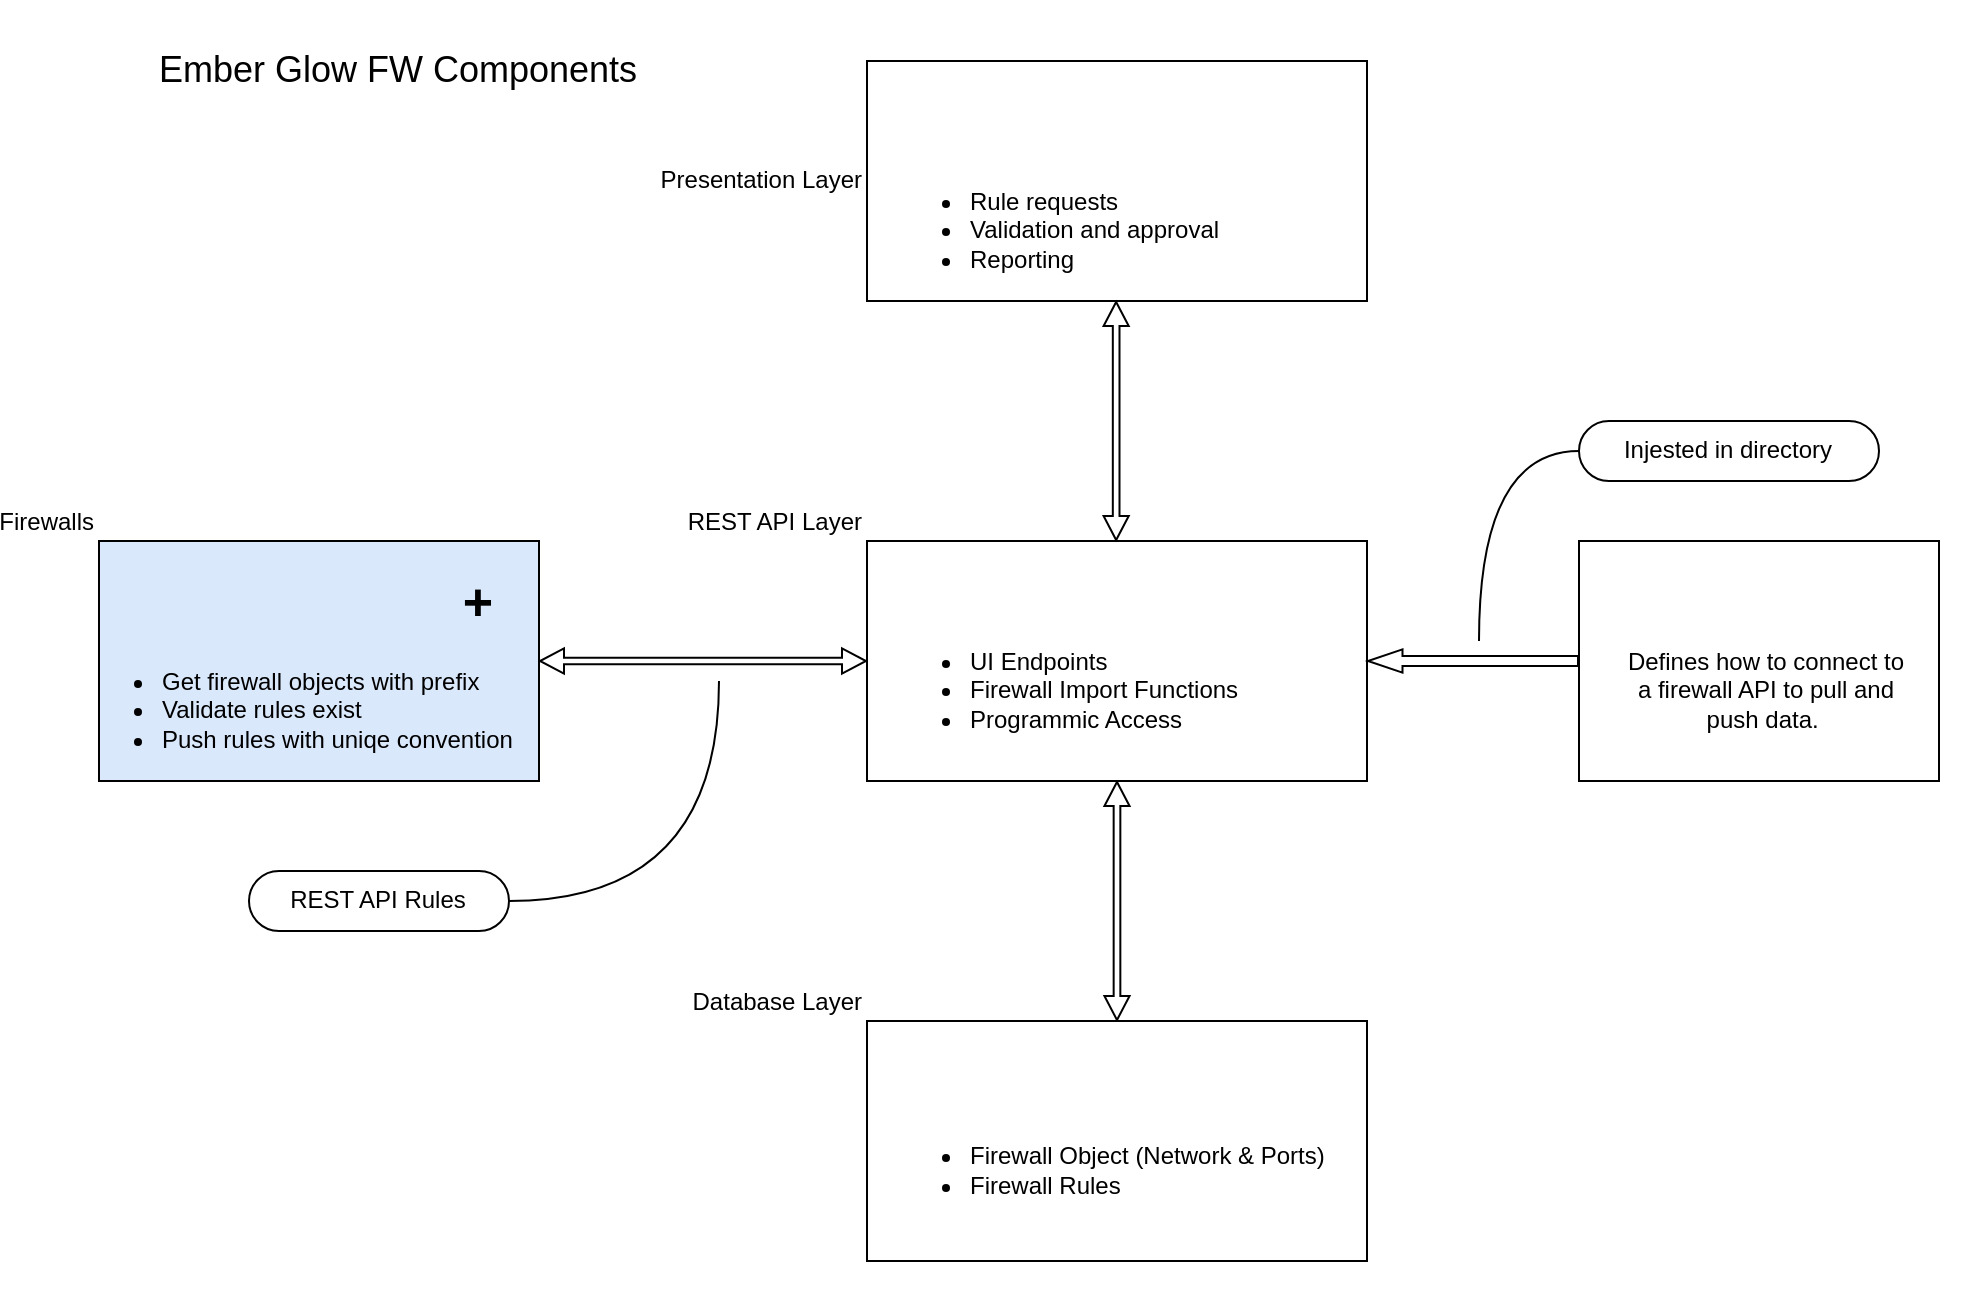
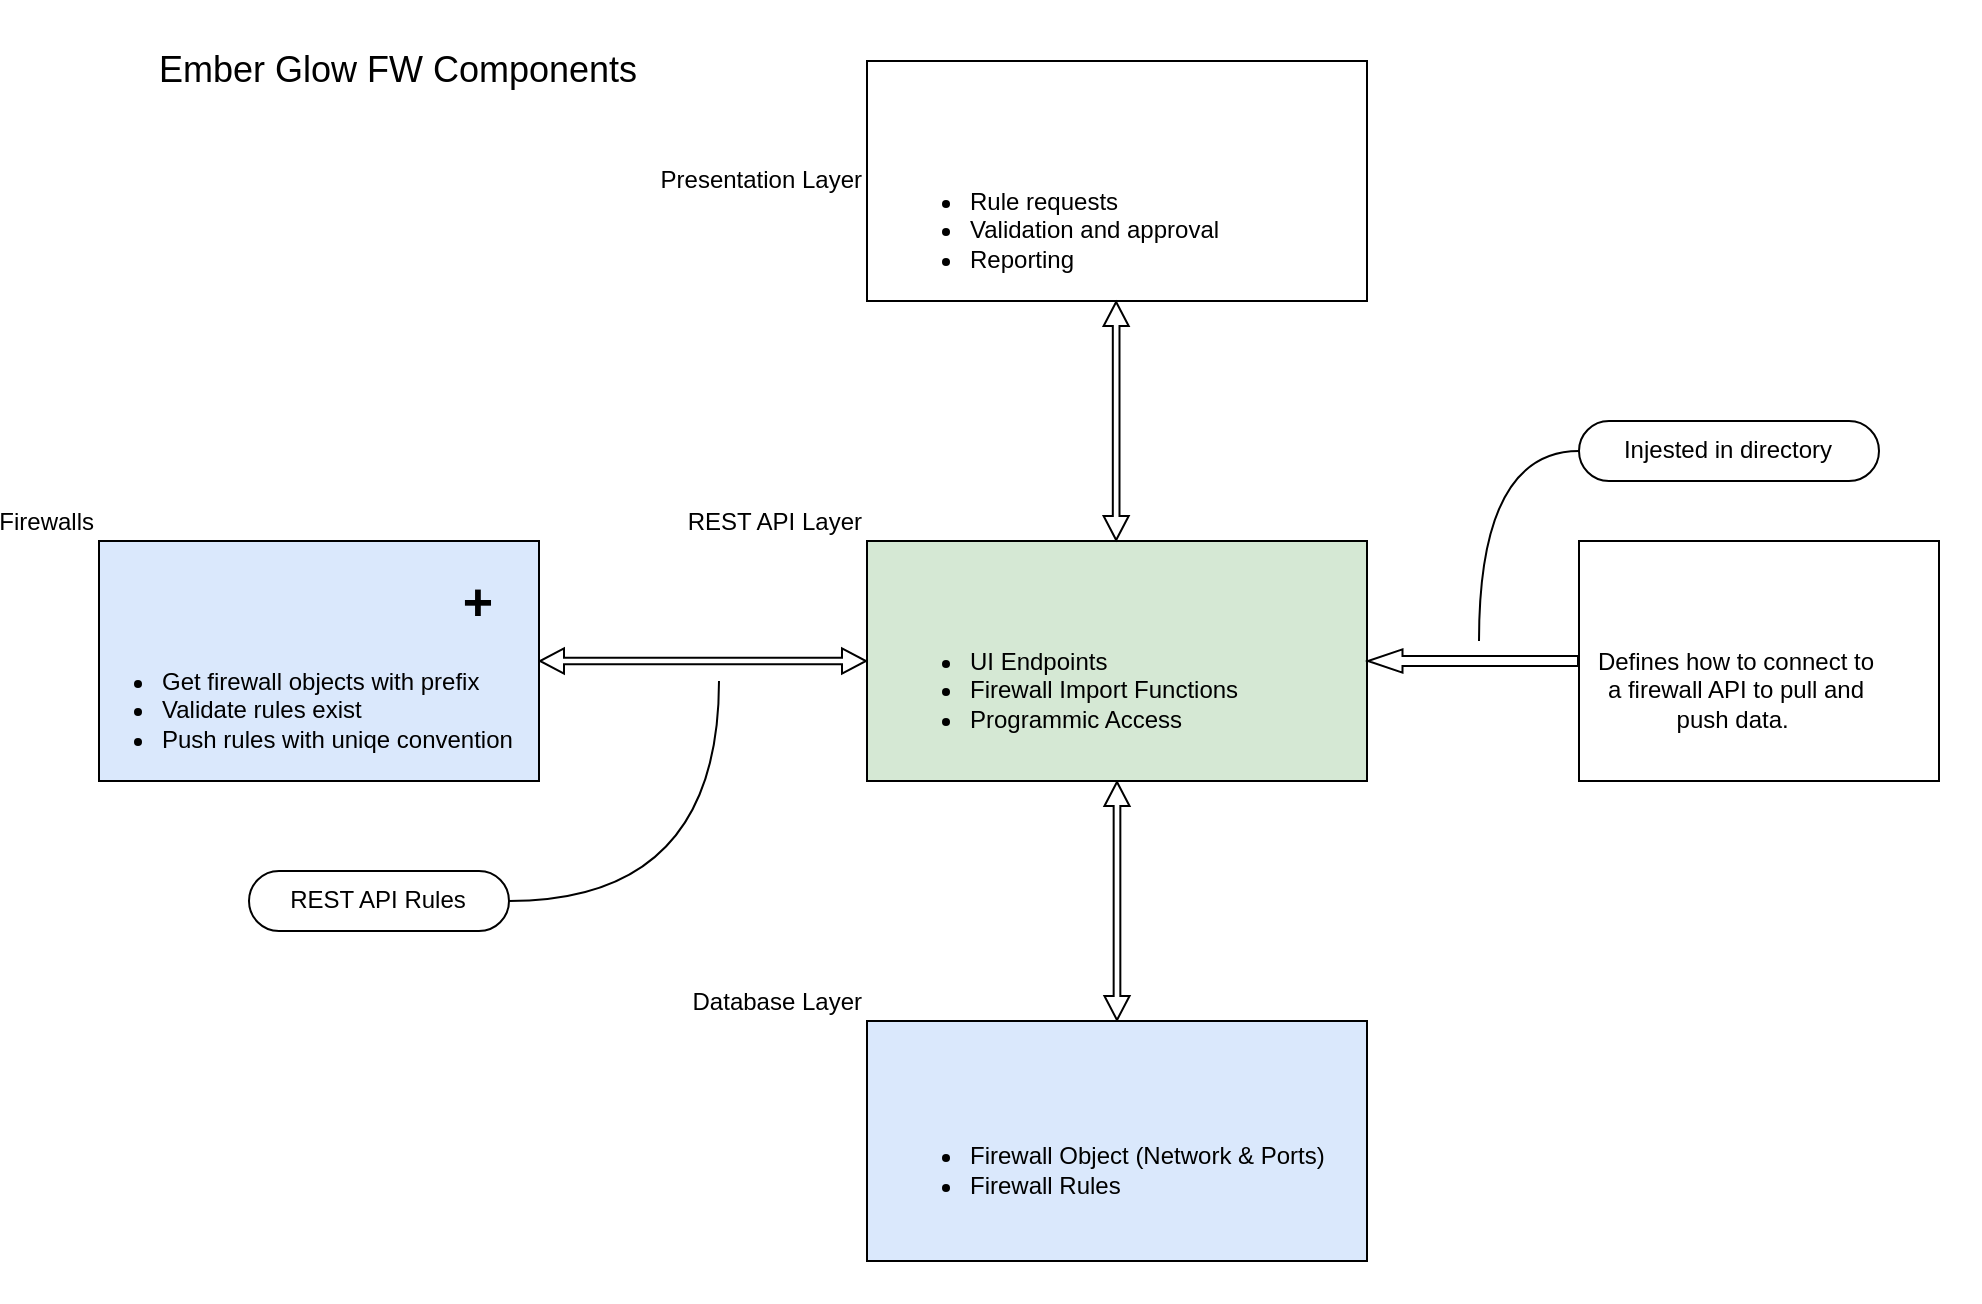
(1117, 661) -> (1117, 661)
(1767, 691) -> (1737, 691)
(1117, 1141) -> (1117, 1141)
